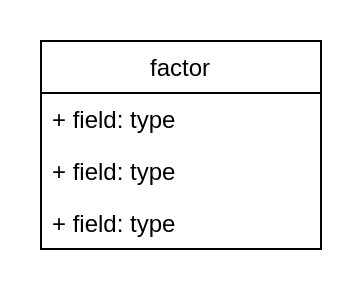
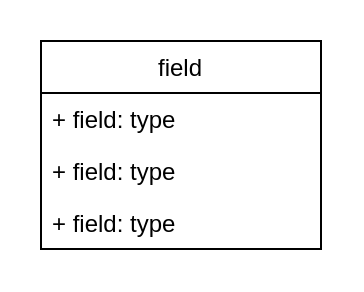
(180, 68) -> (180, 68)
